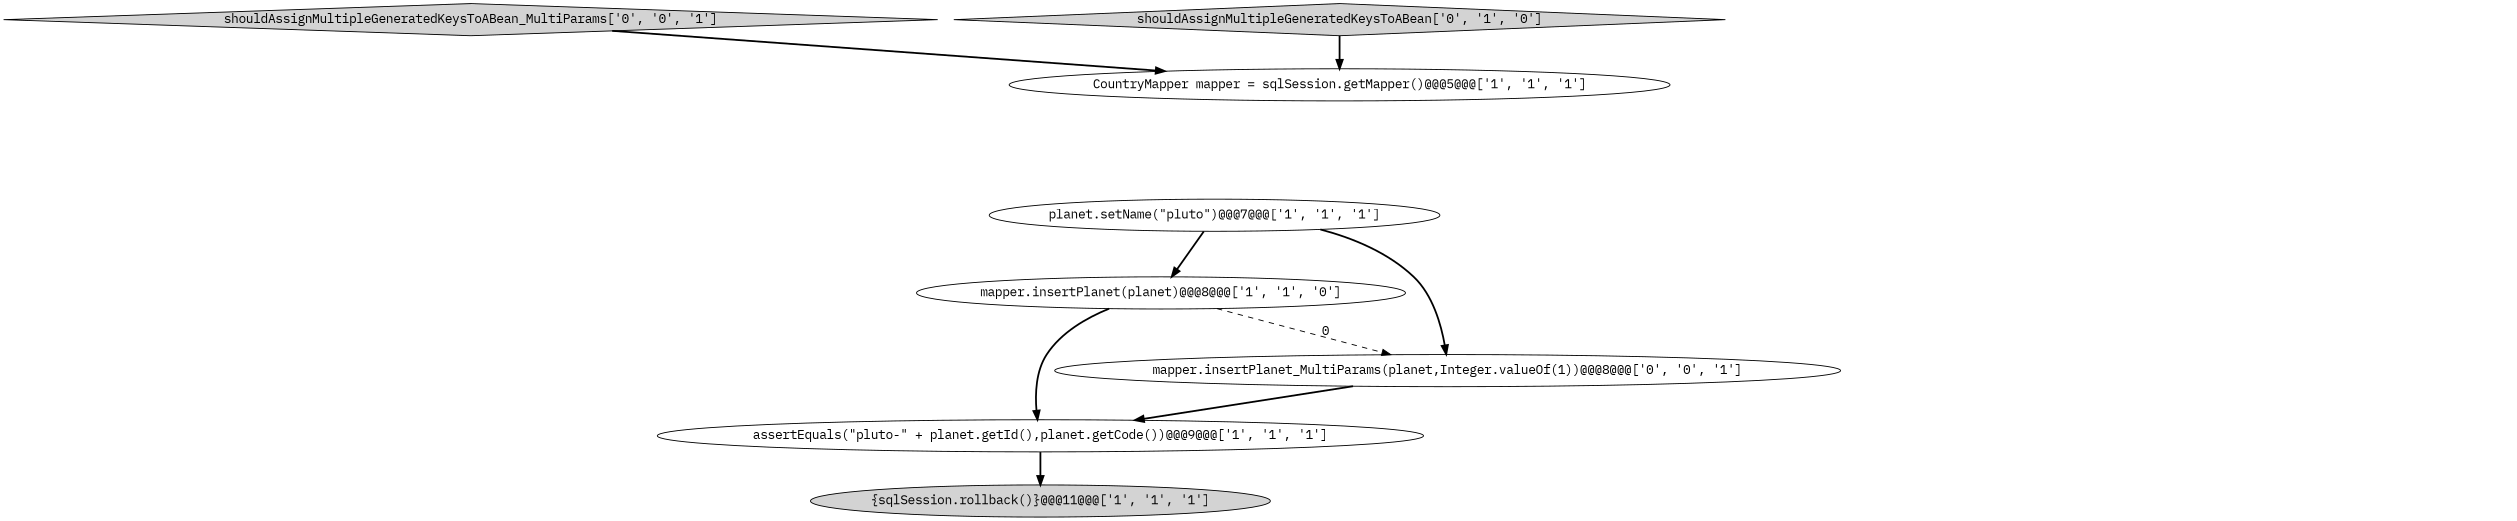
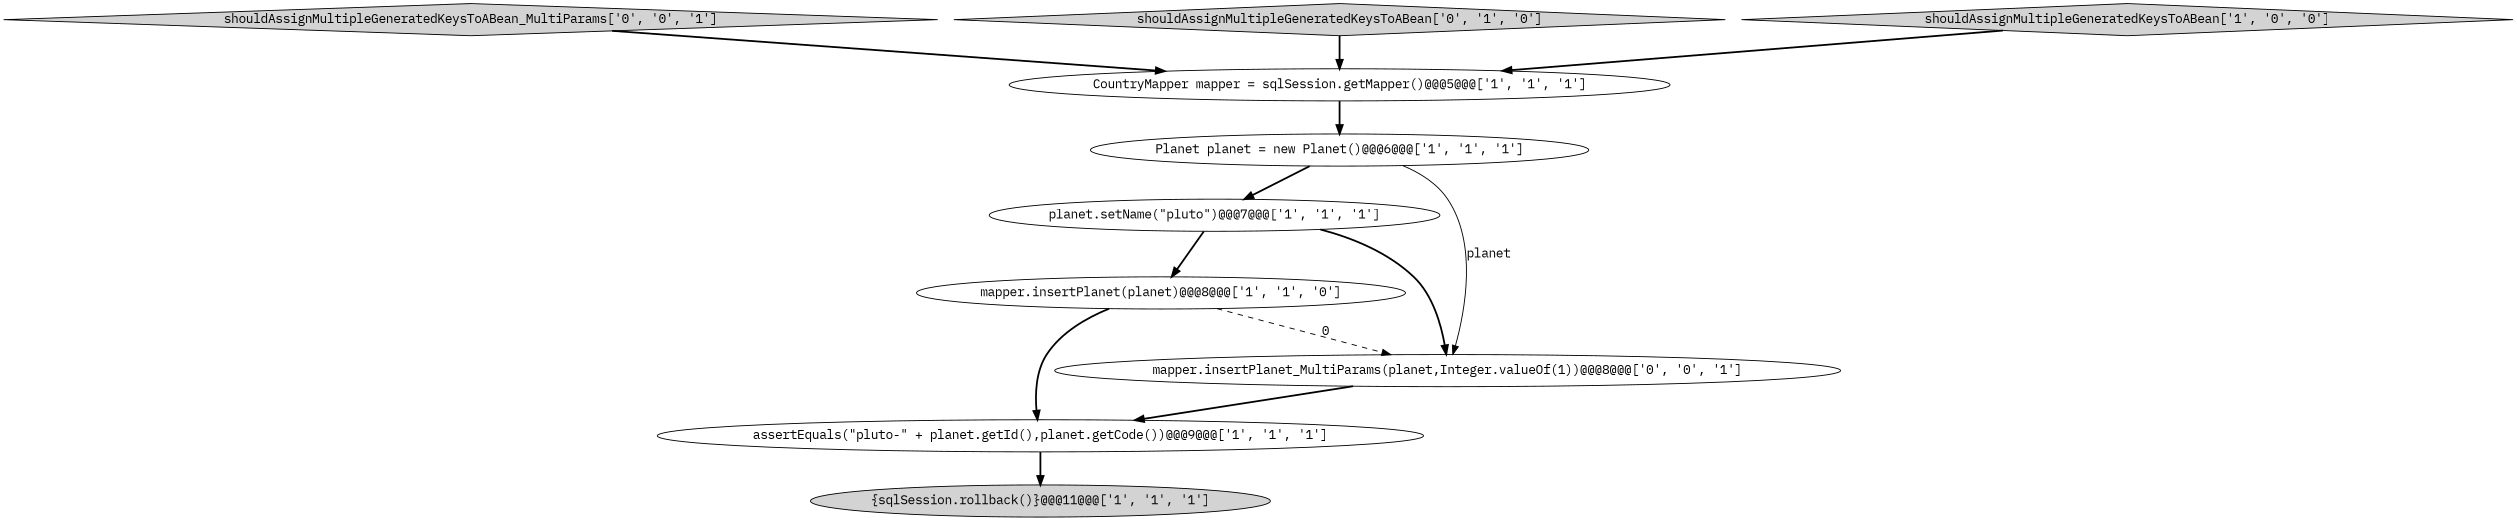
none -> (2127, 20)
none -> (1340, 150)
